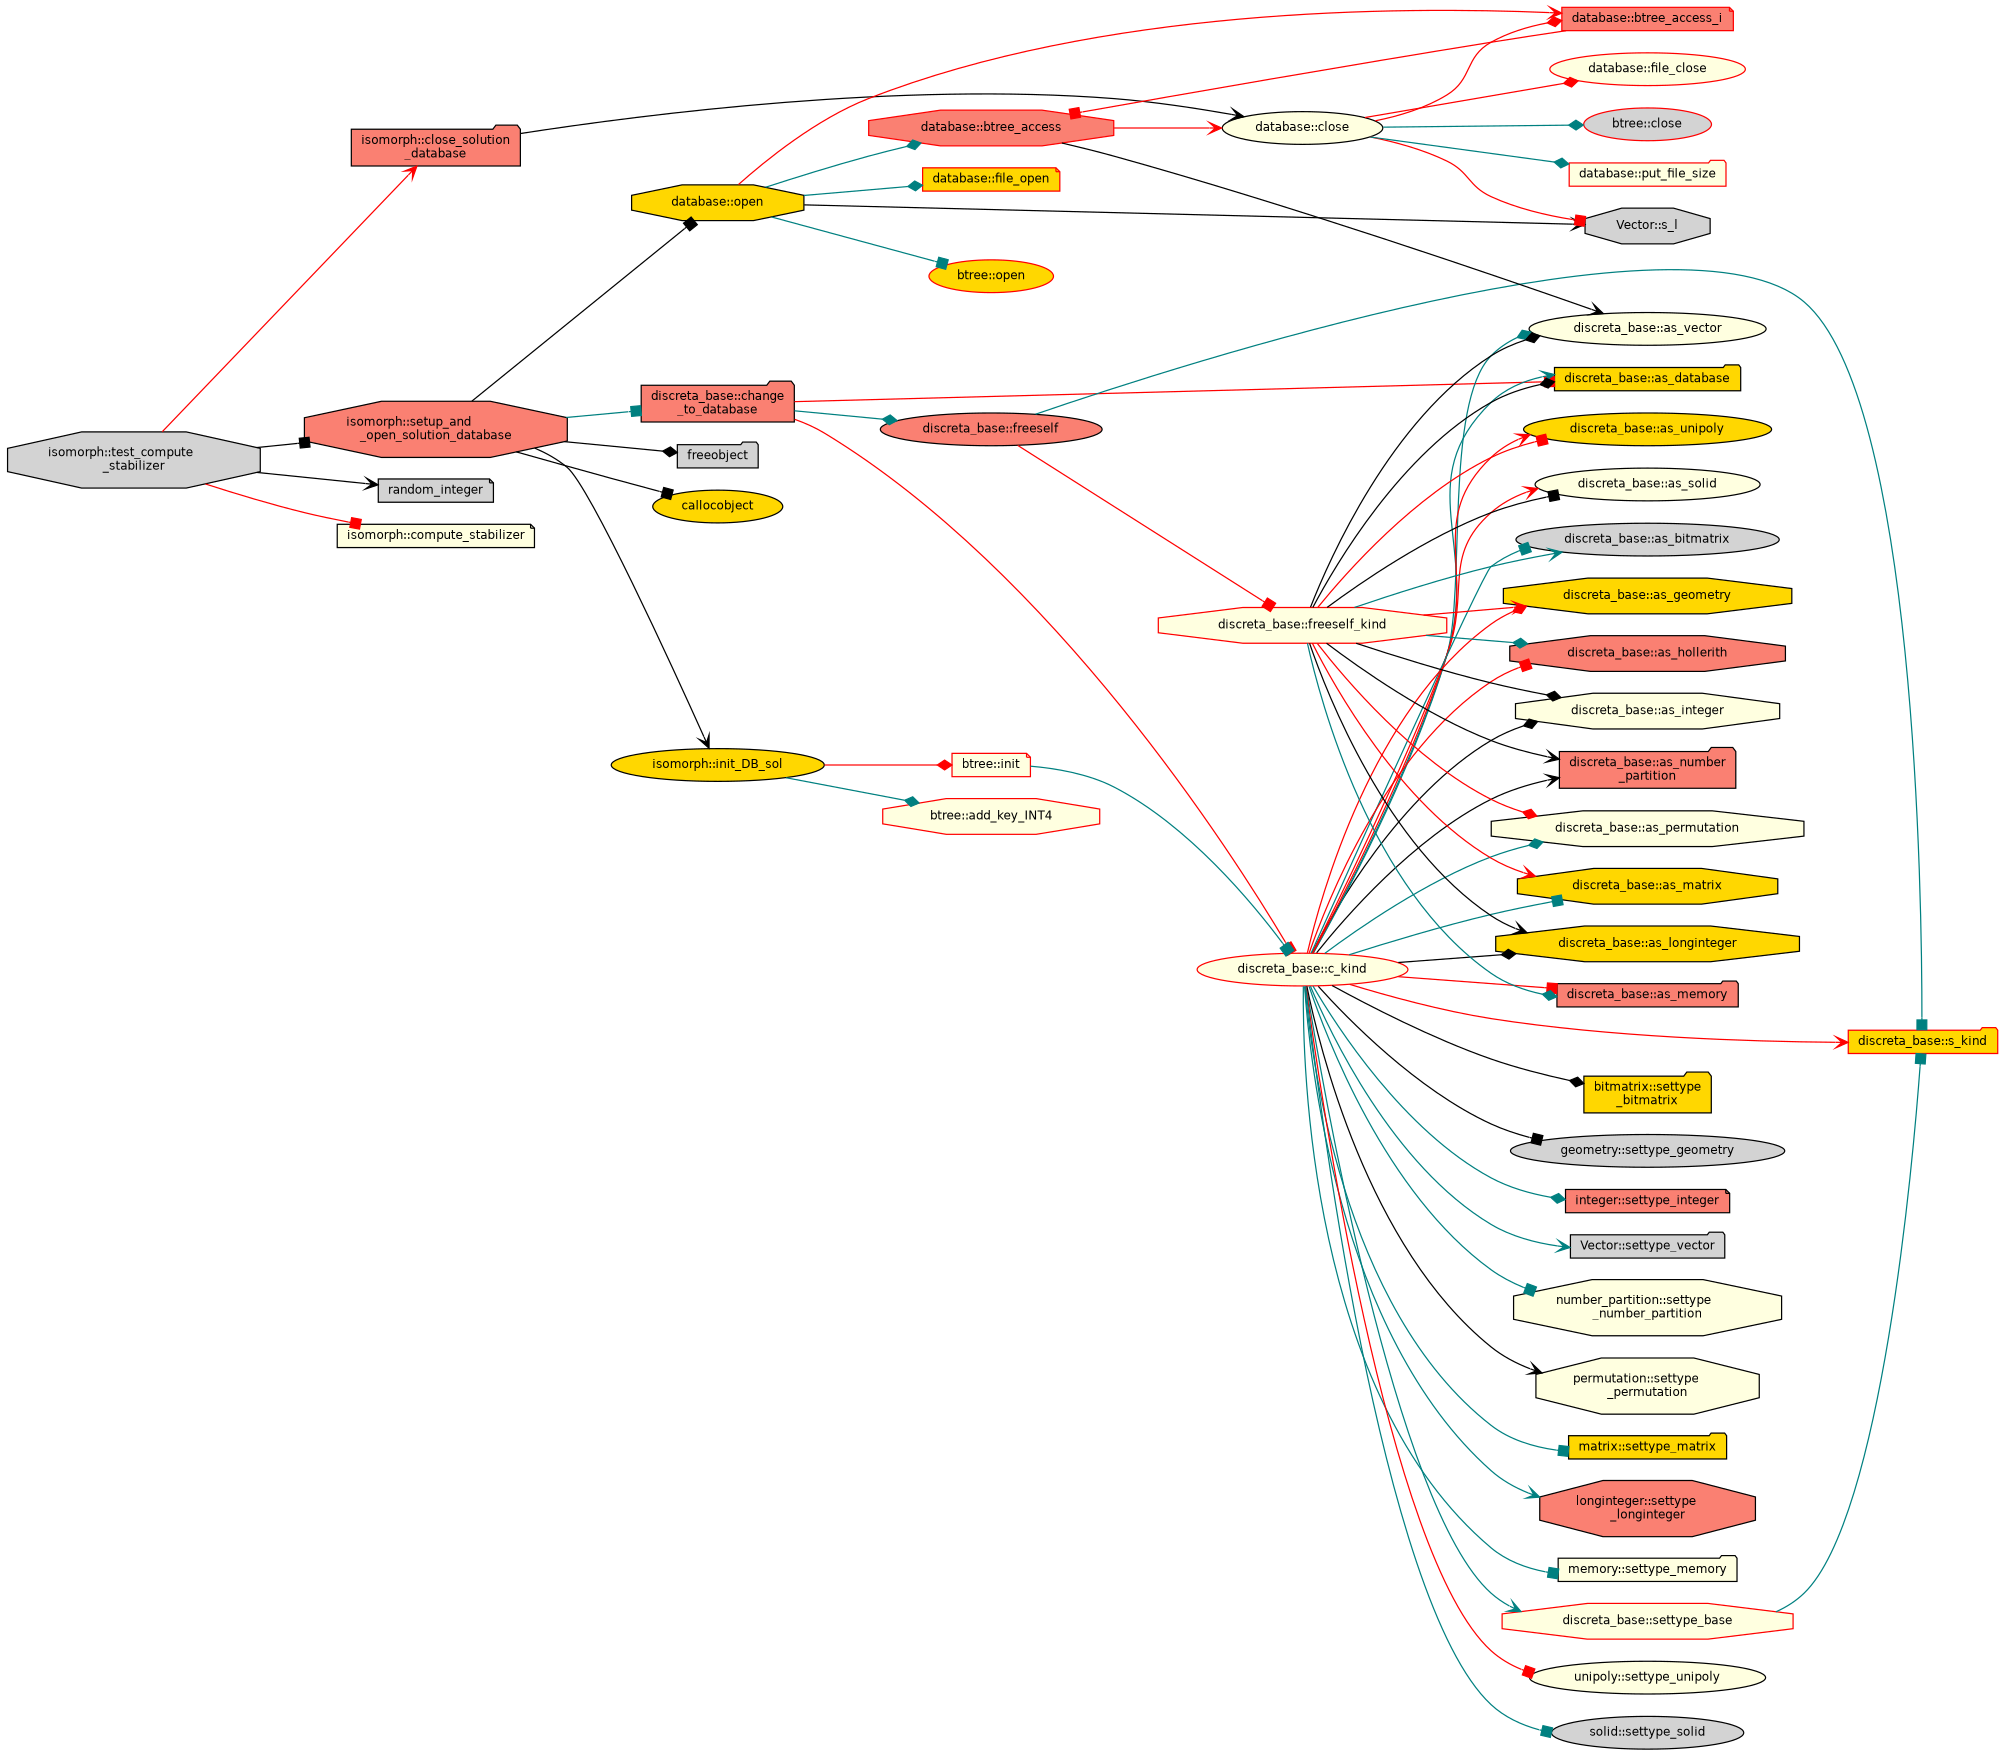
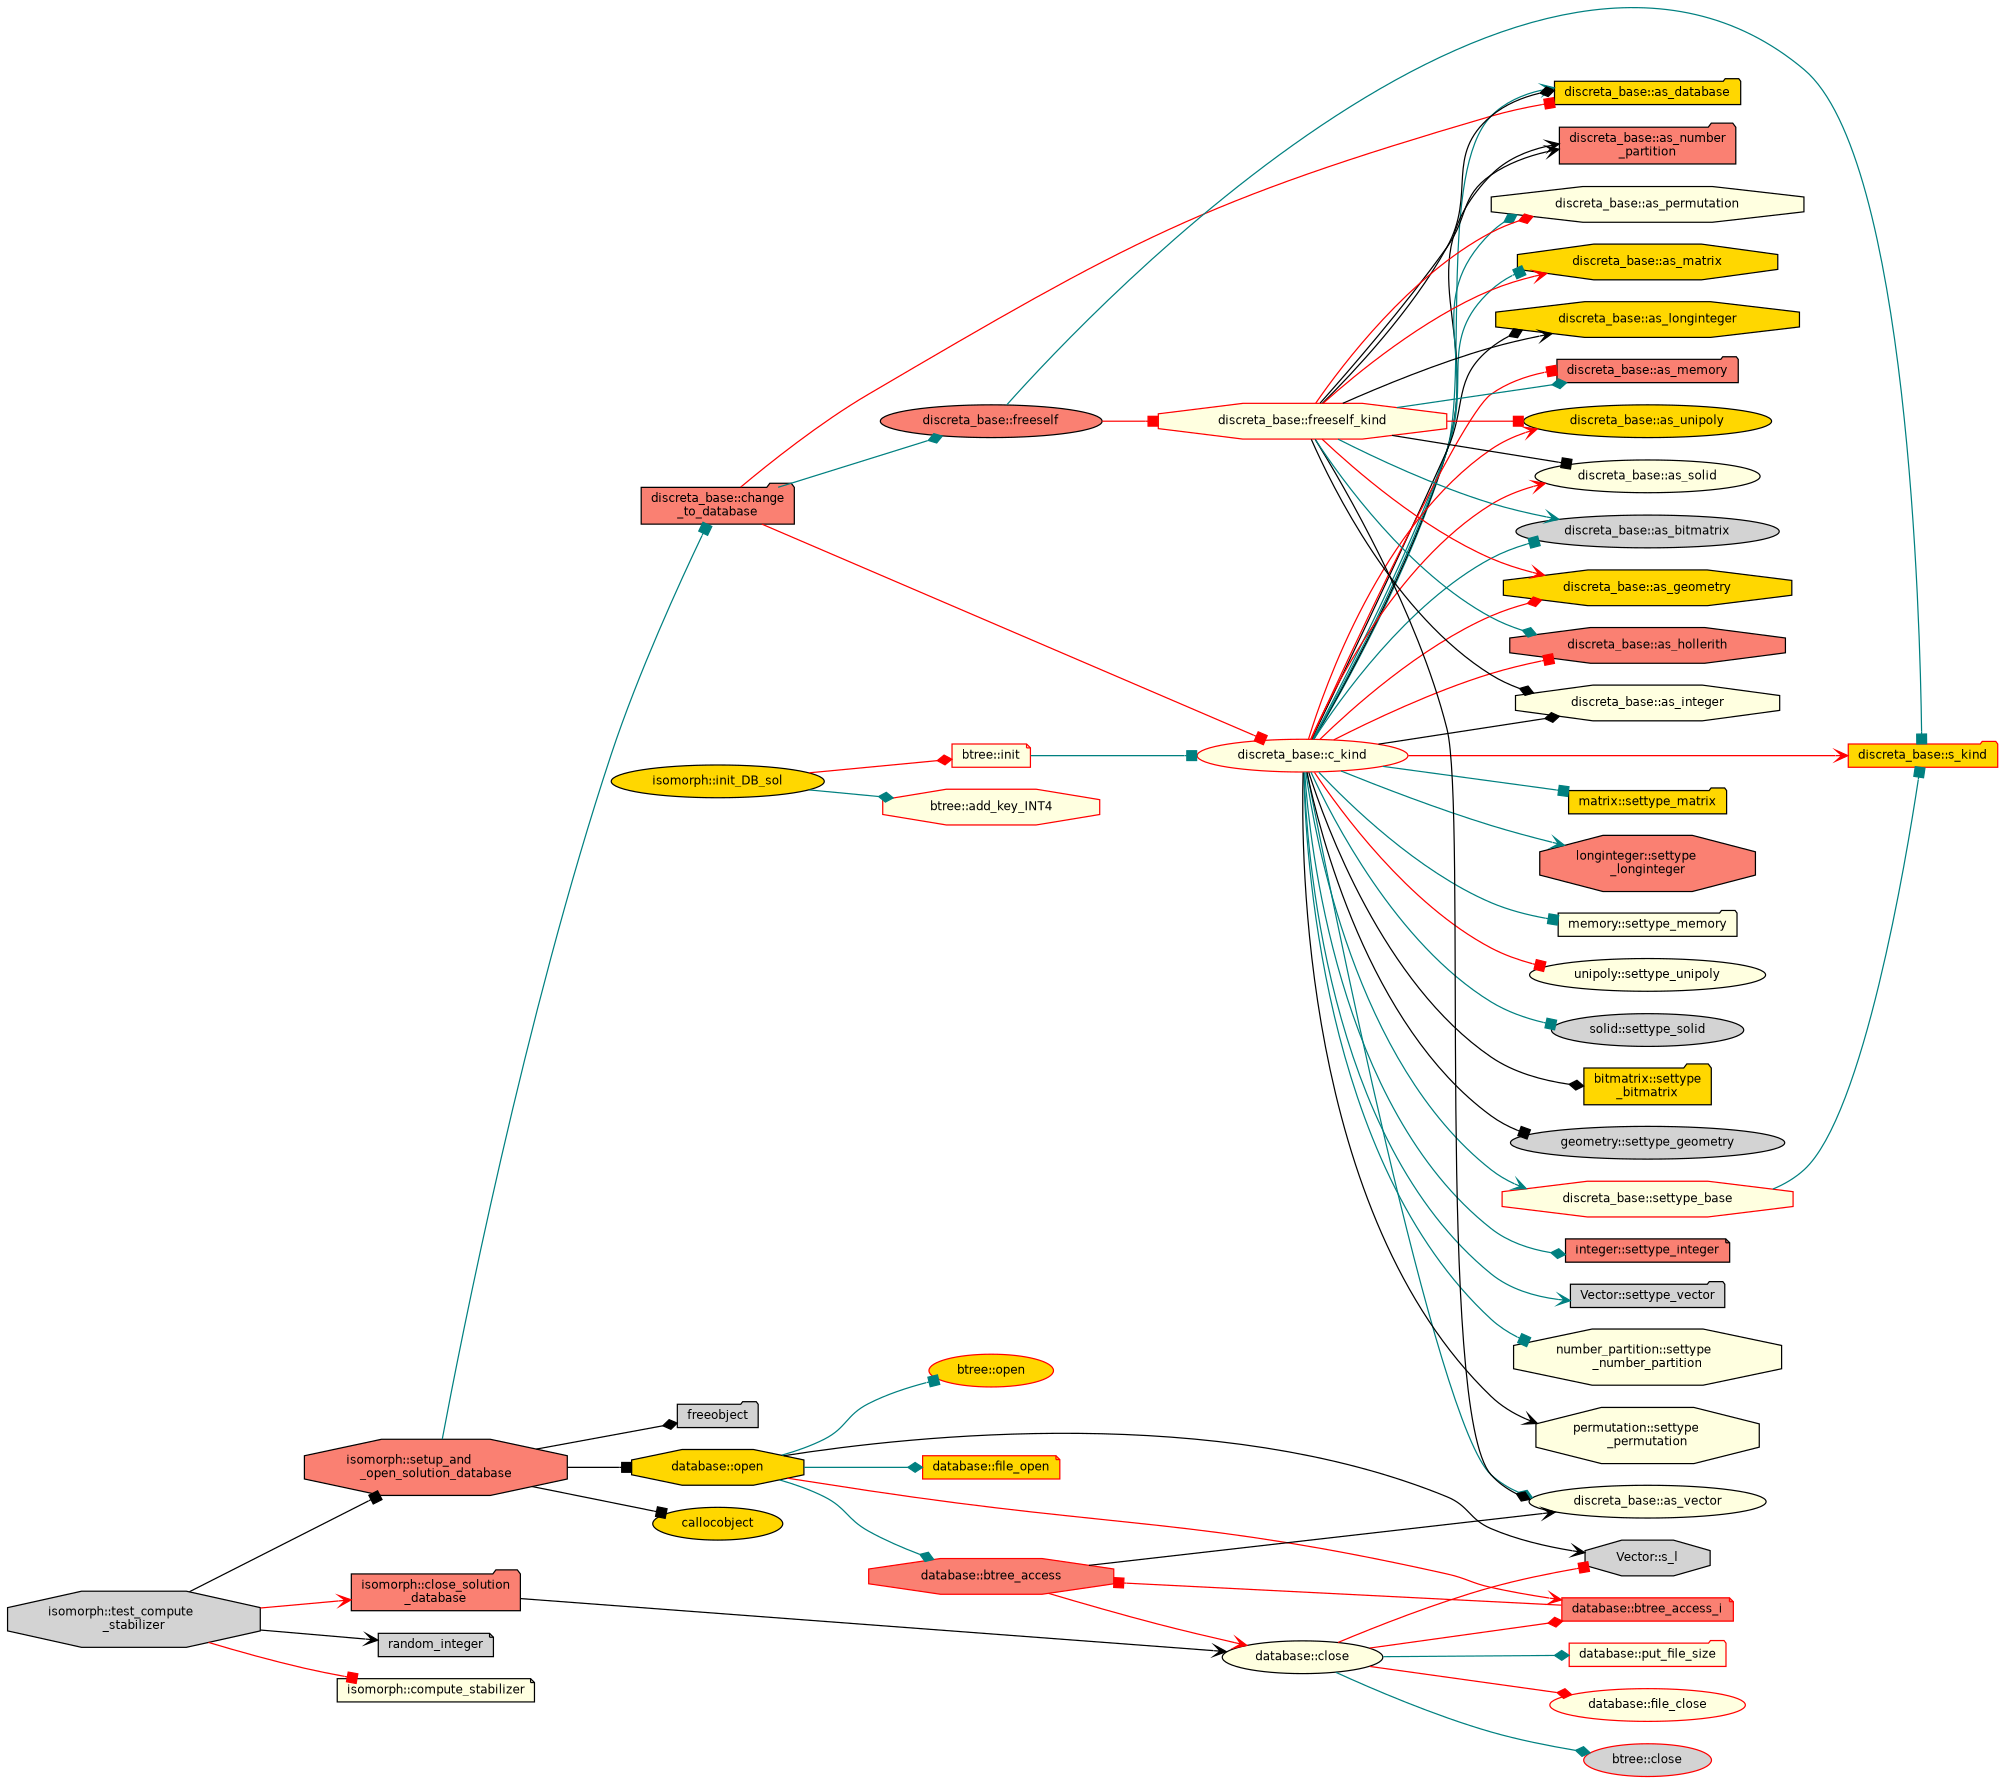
(632, 582) -> none
